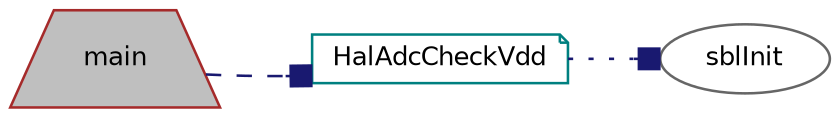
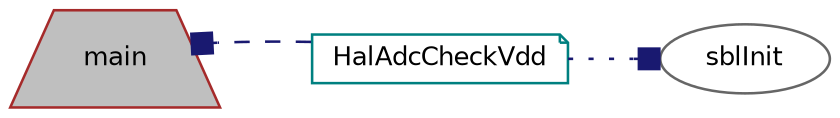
(246, 76) -> (265, 42)
